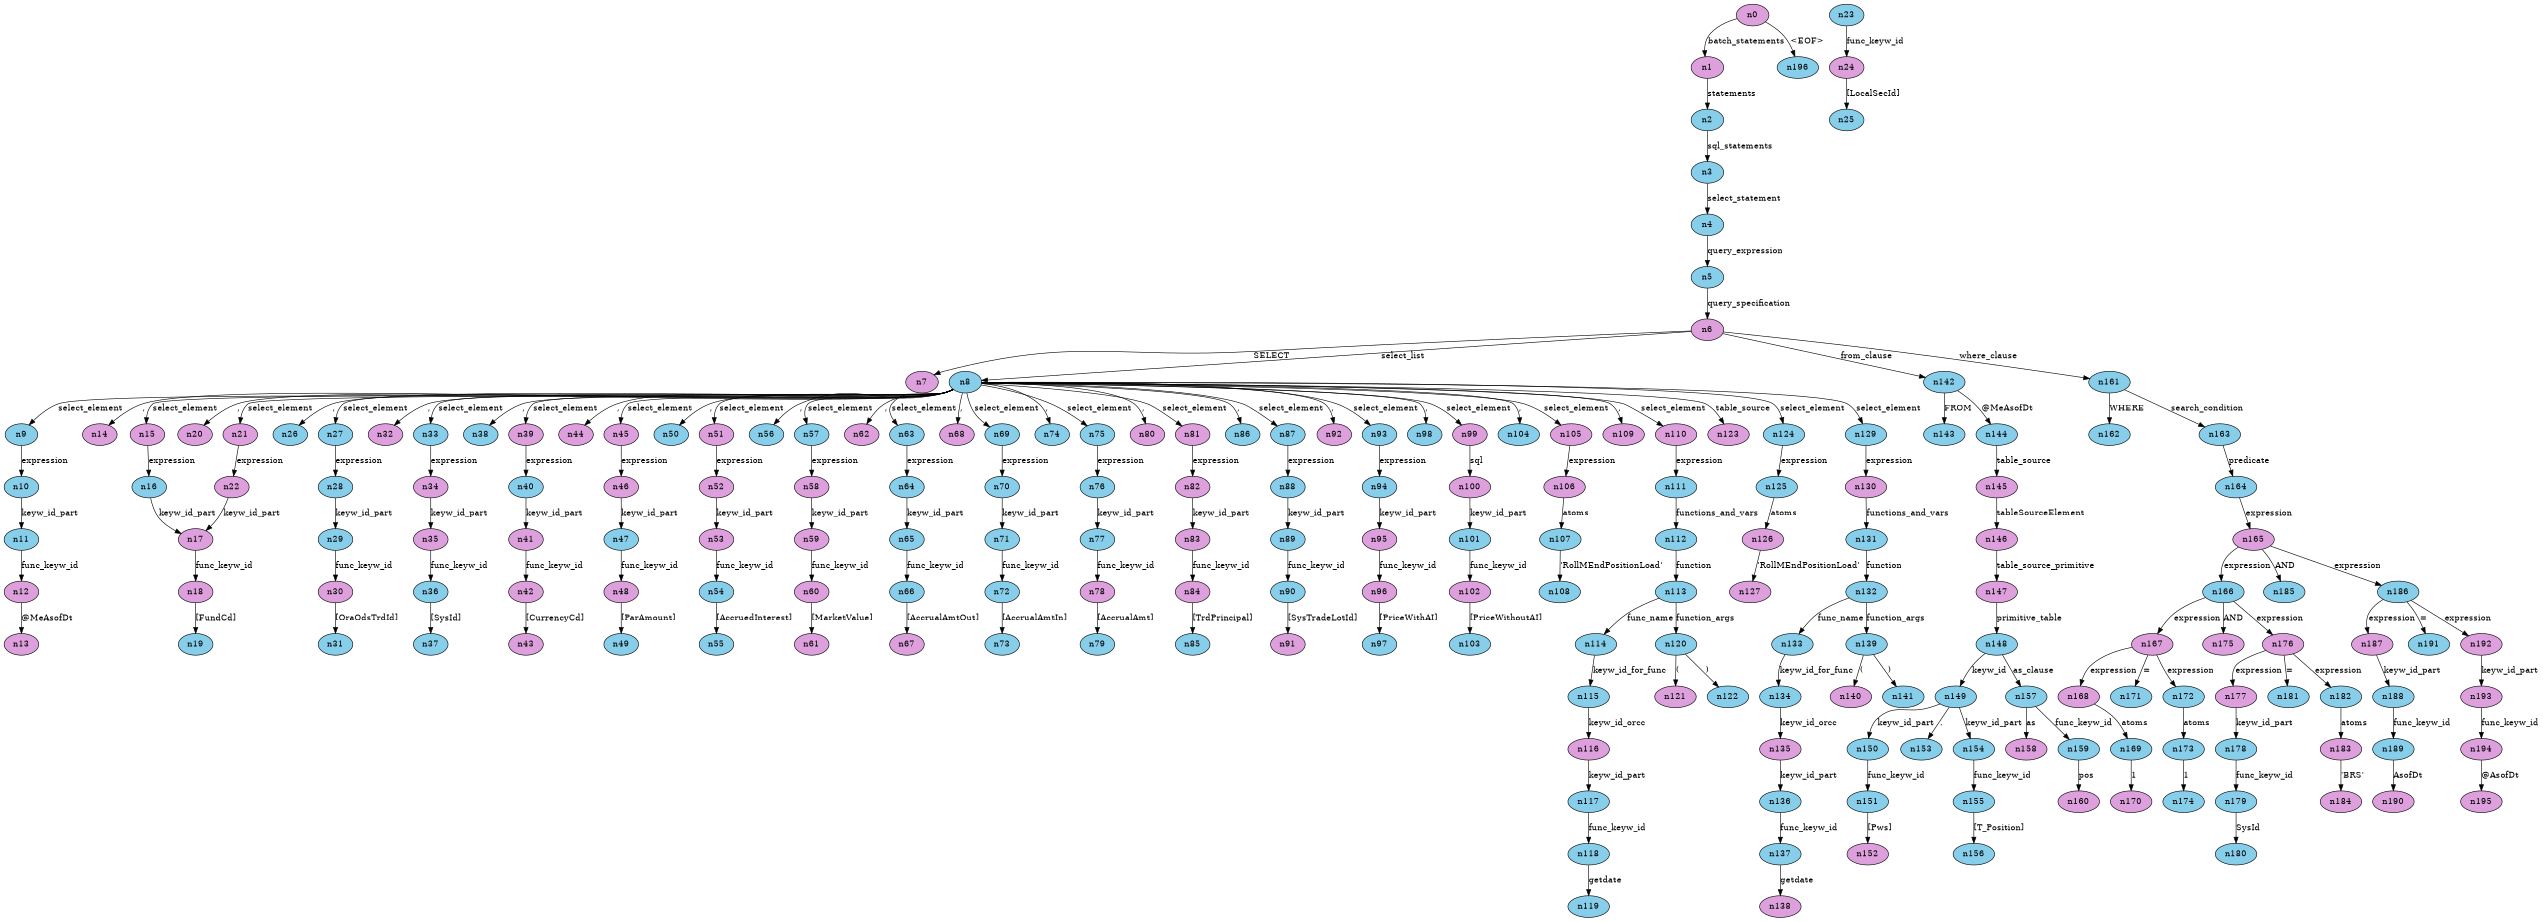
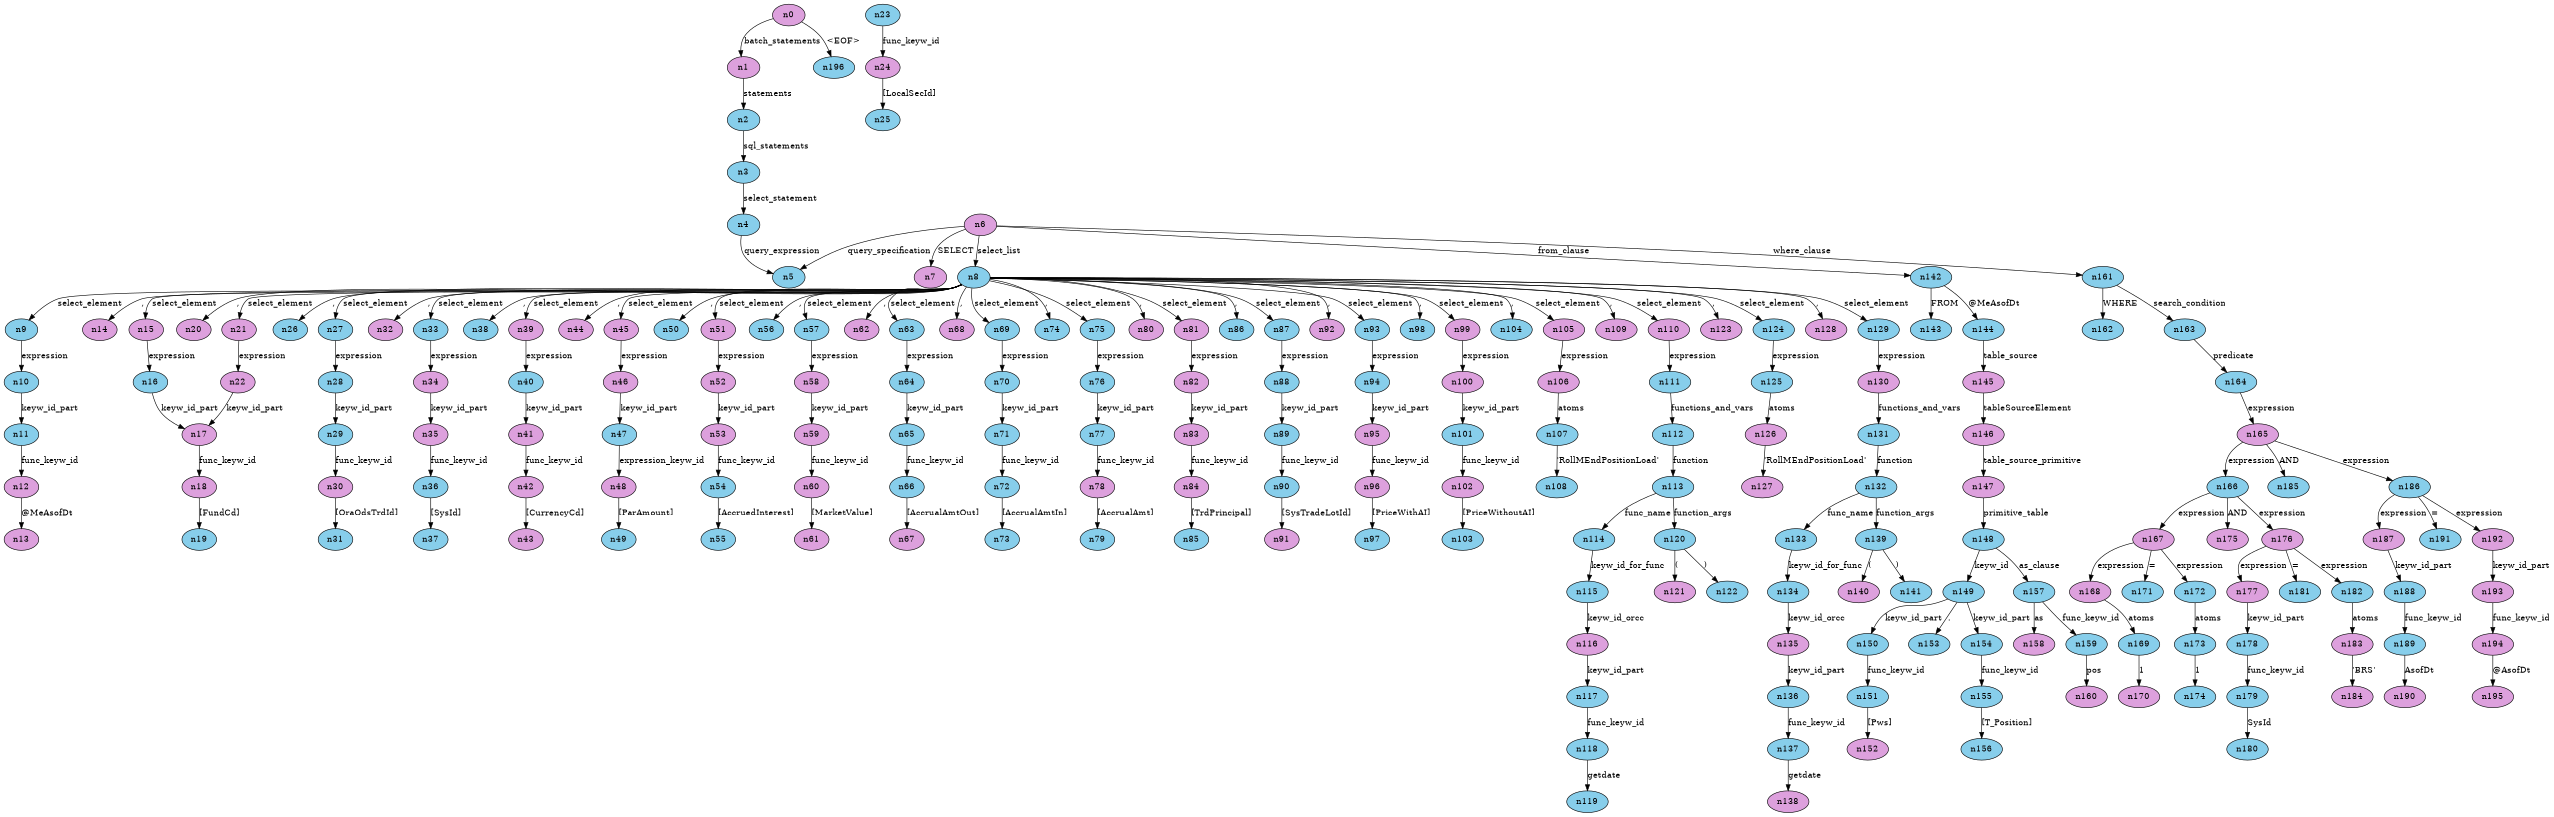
(1707, 300) -> (882, 238)
none -> (1826, 330)
(1743, 408) -> (1714, 303)
(1477, 461) -> (1486, 356)
(650, 566) -> (662, 461)
